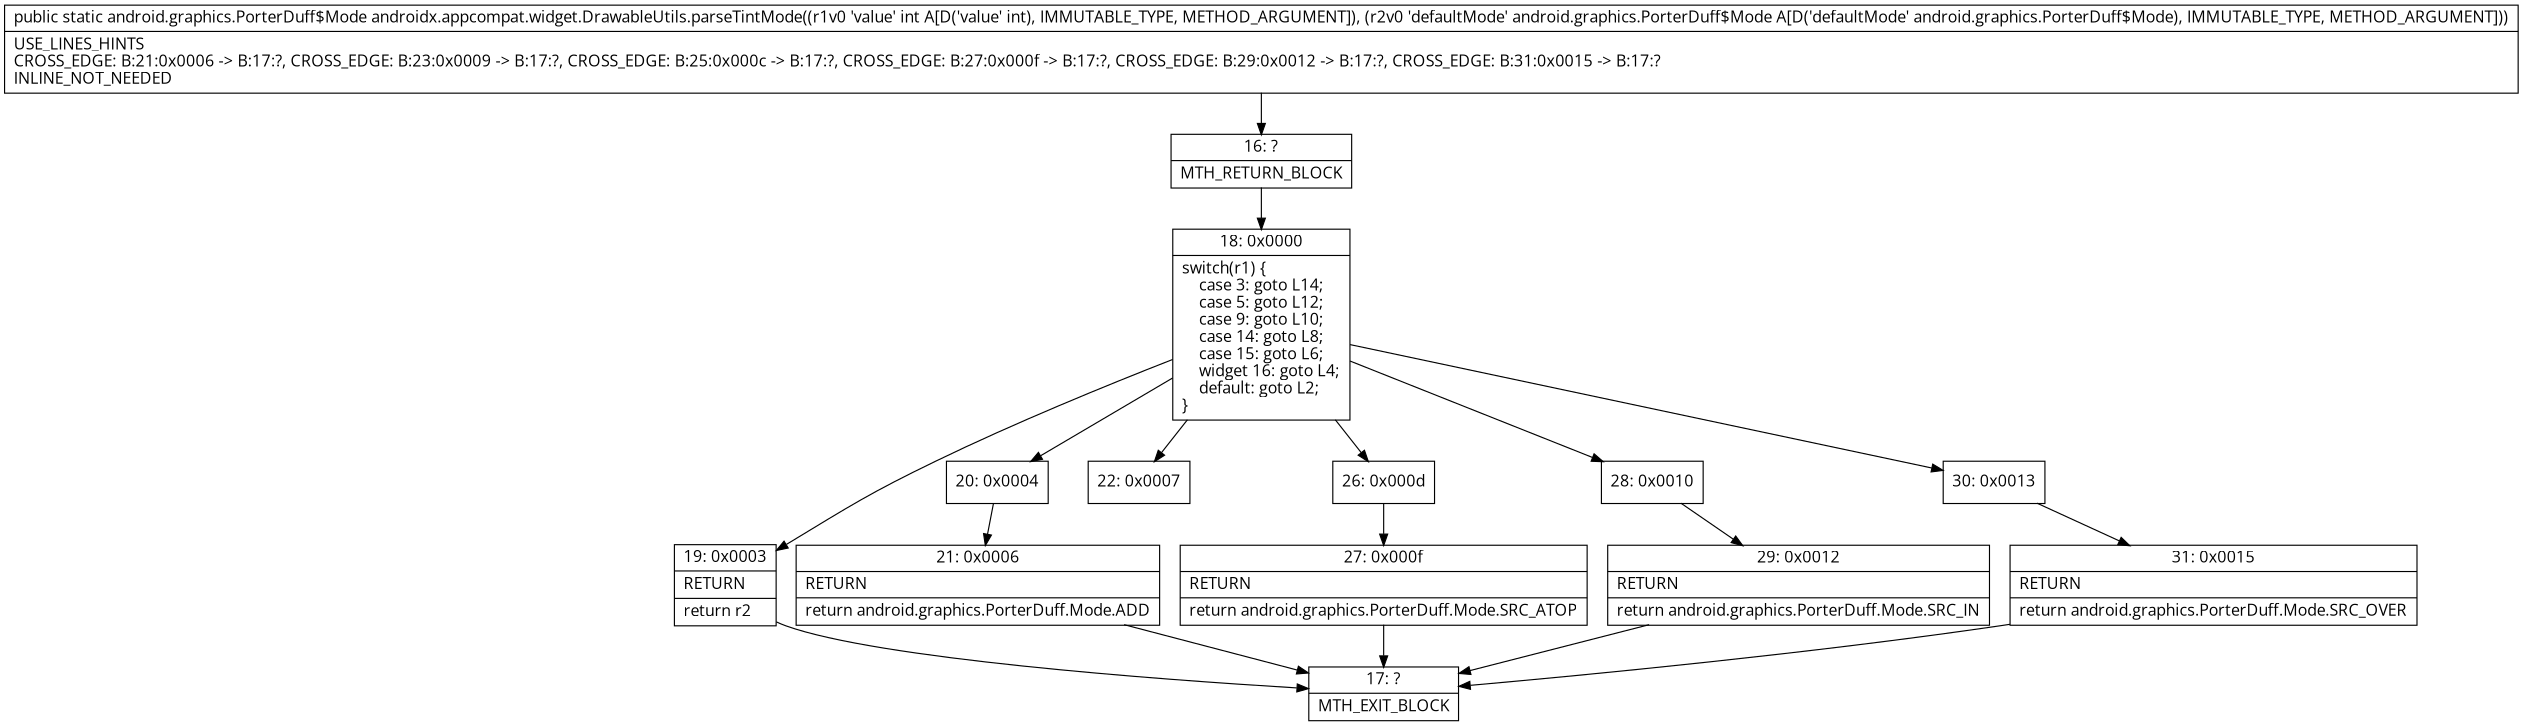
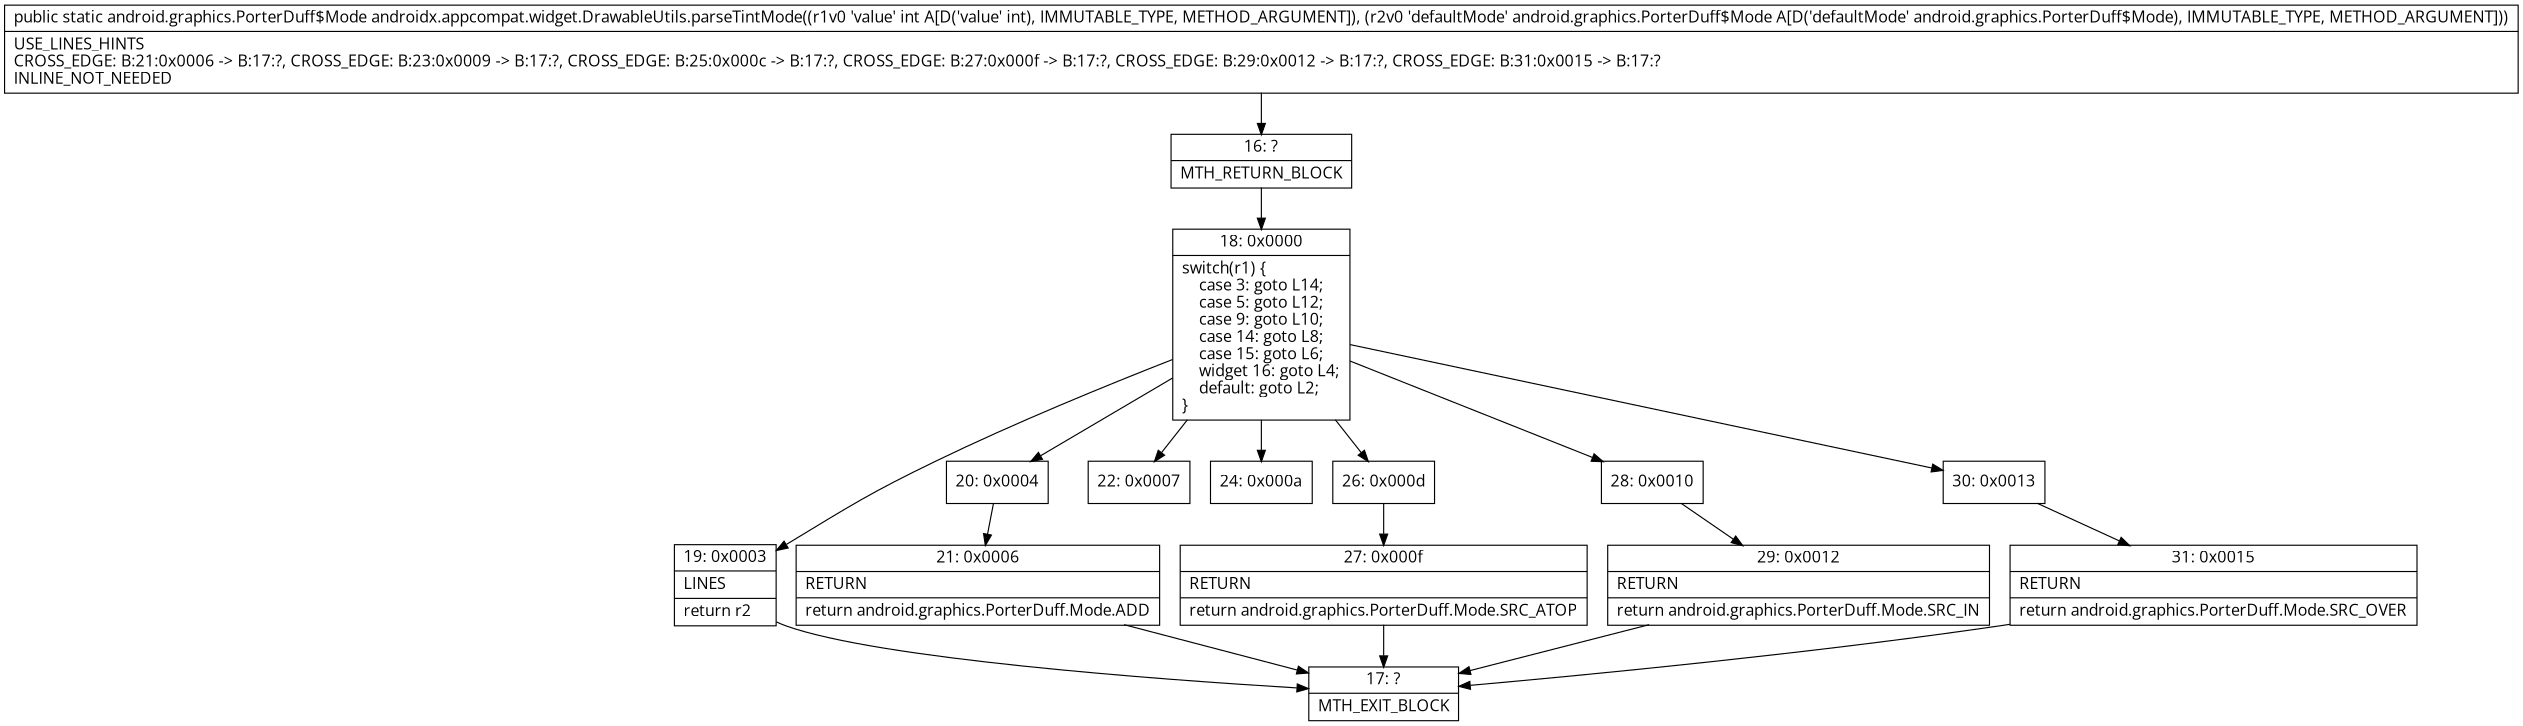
none -> (1261, 482)
(715, 584) -> (705, 584)
